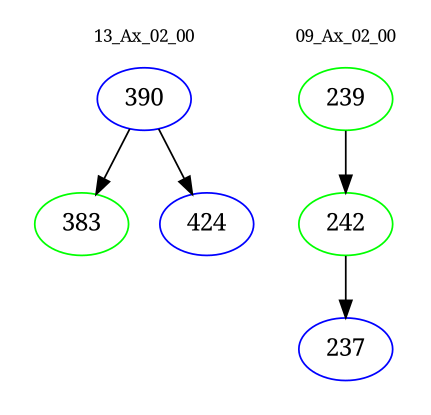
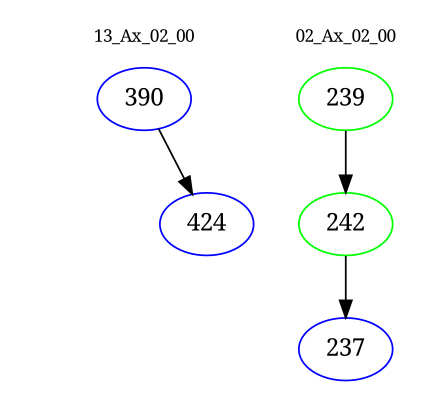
(346, 37) -> (346, 37)
(82, 224) -> none
